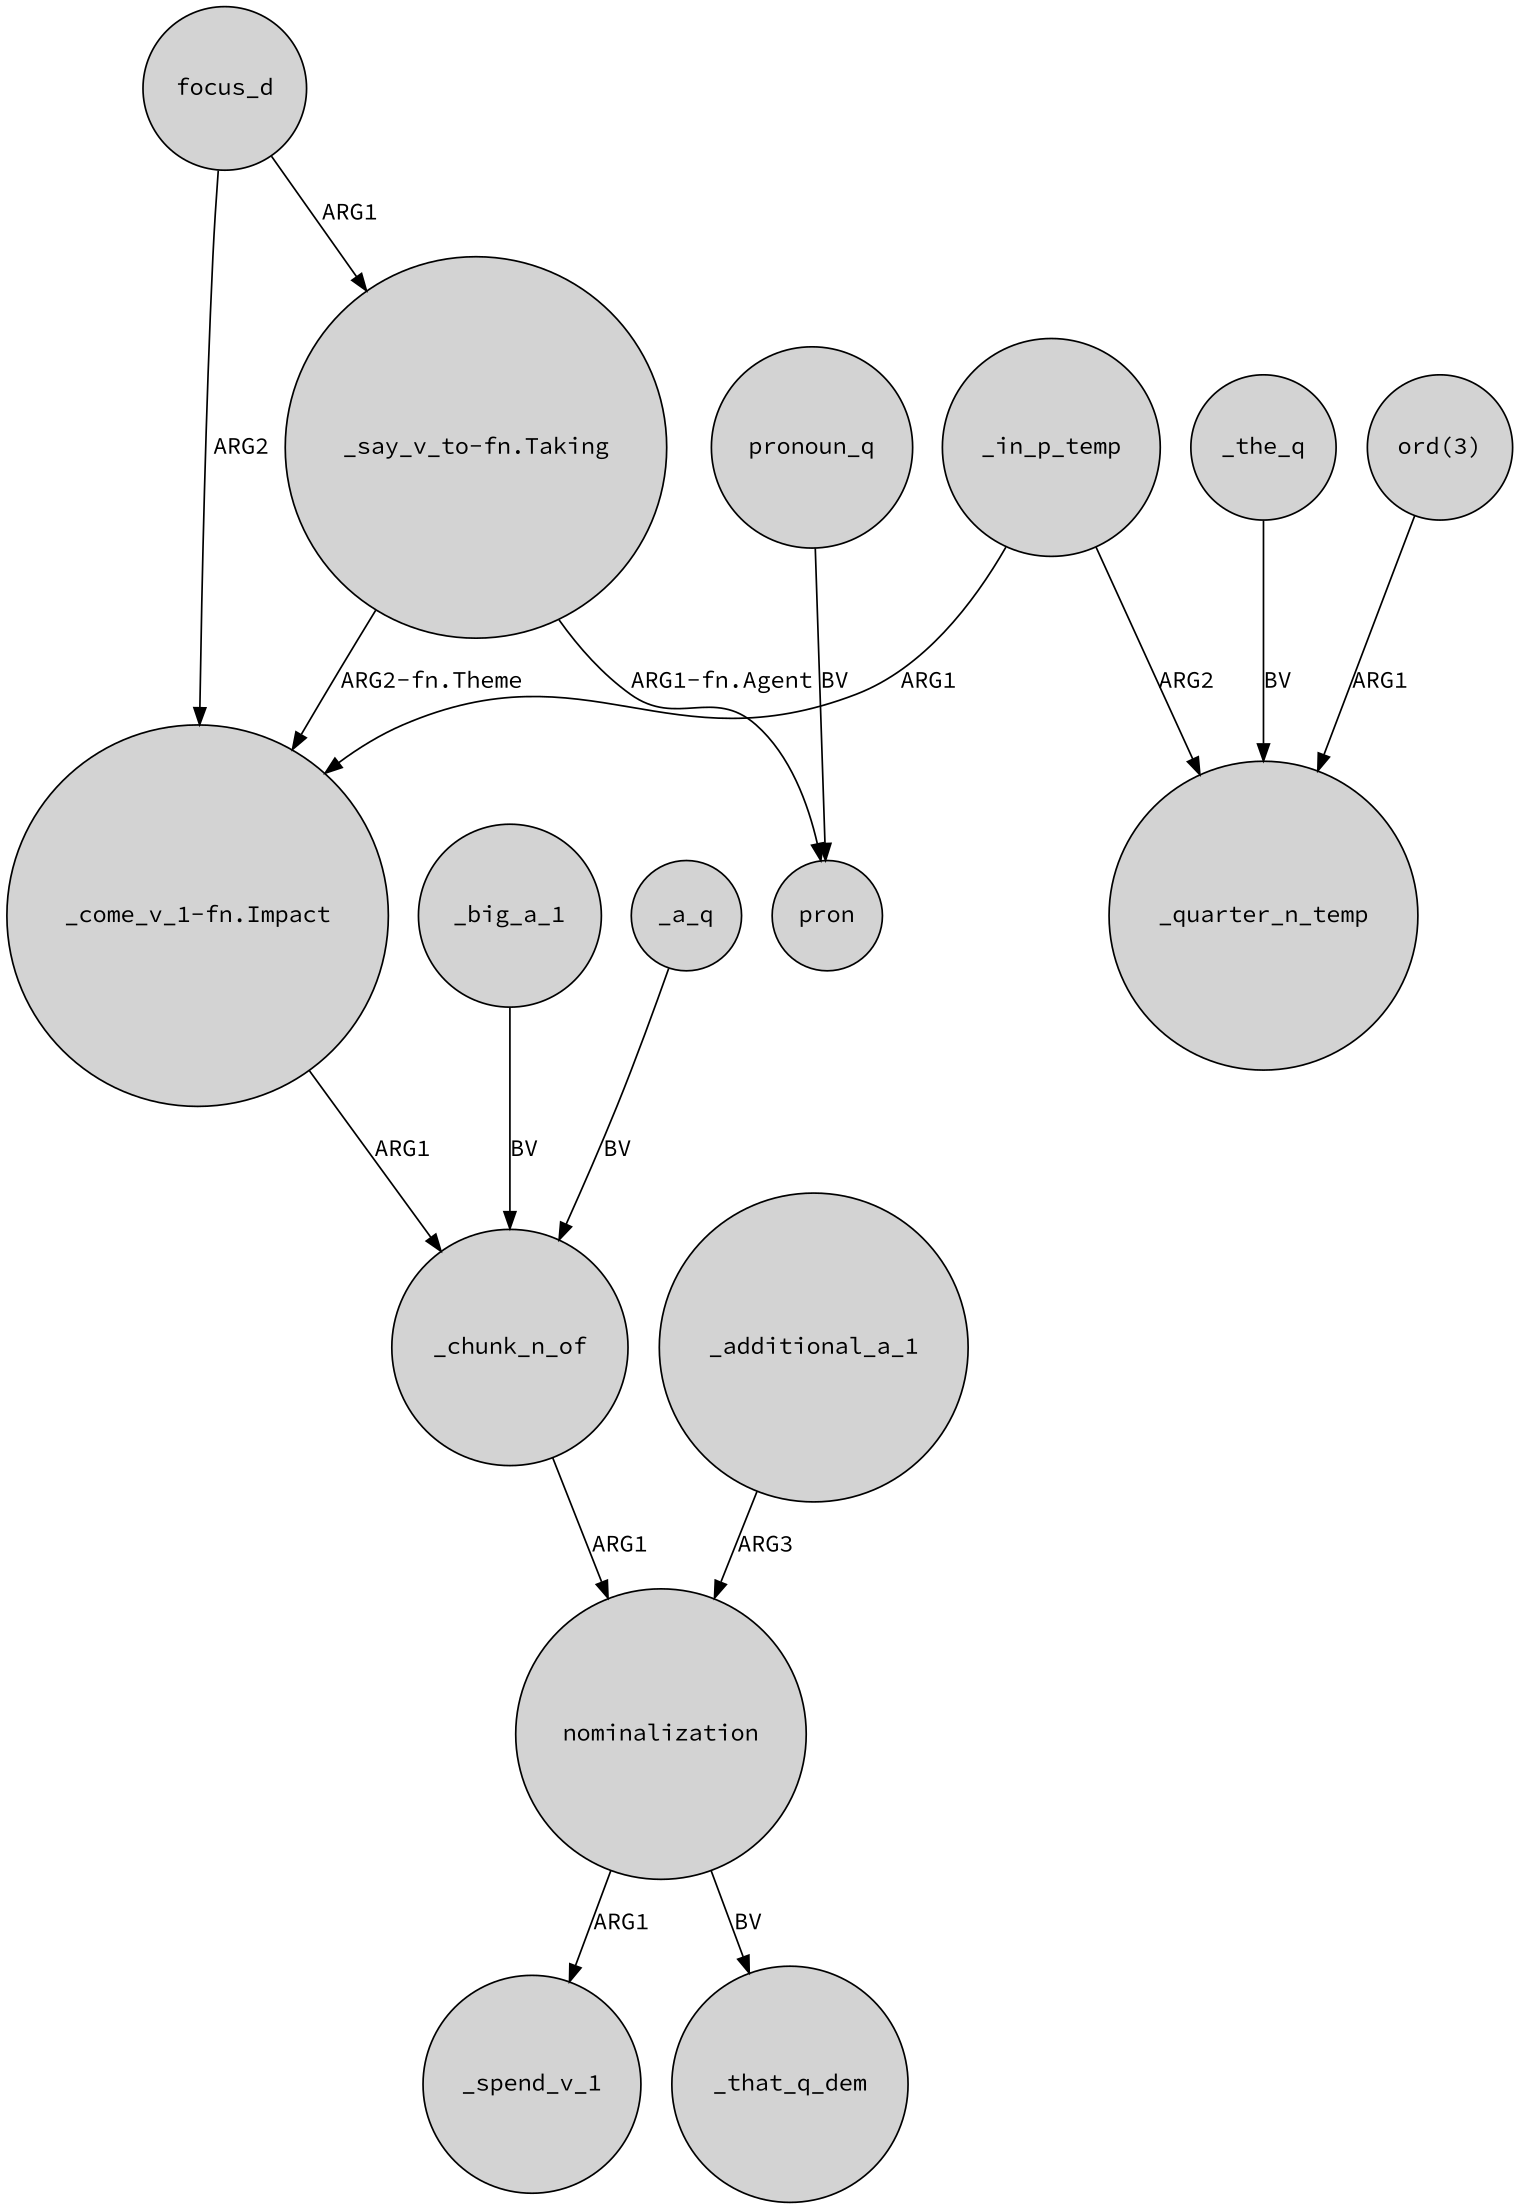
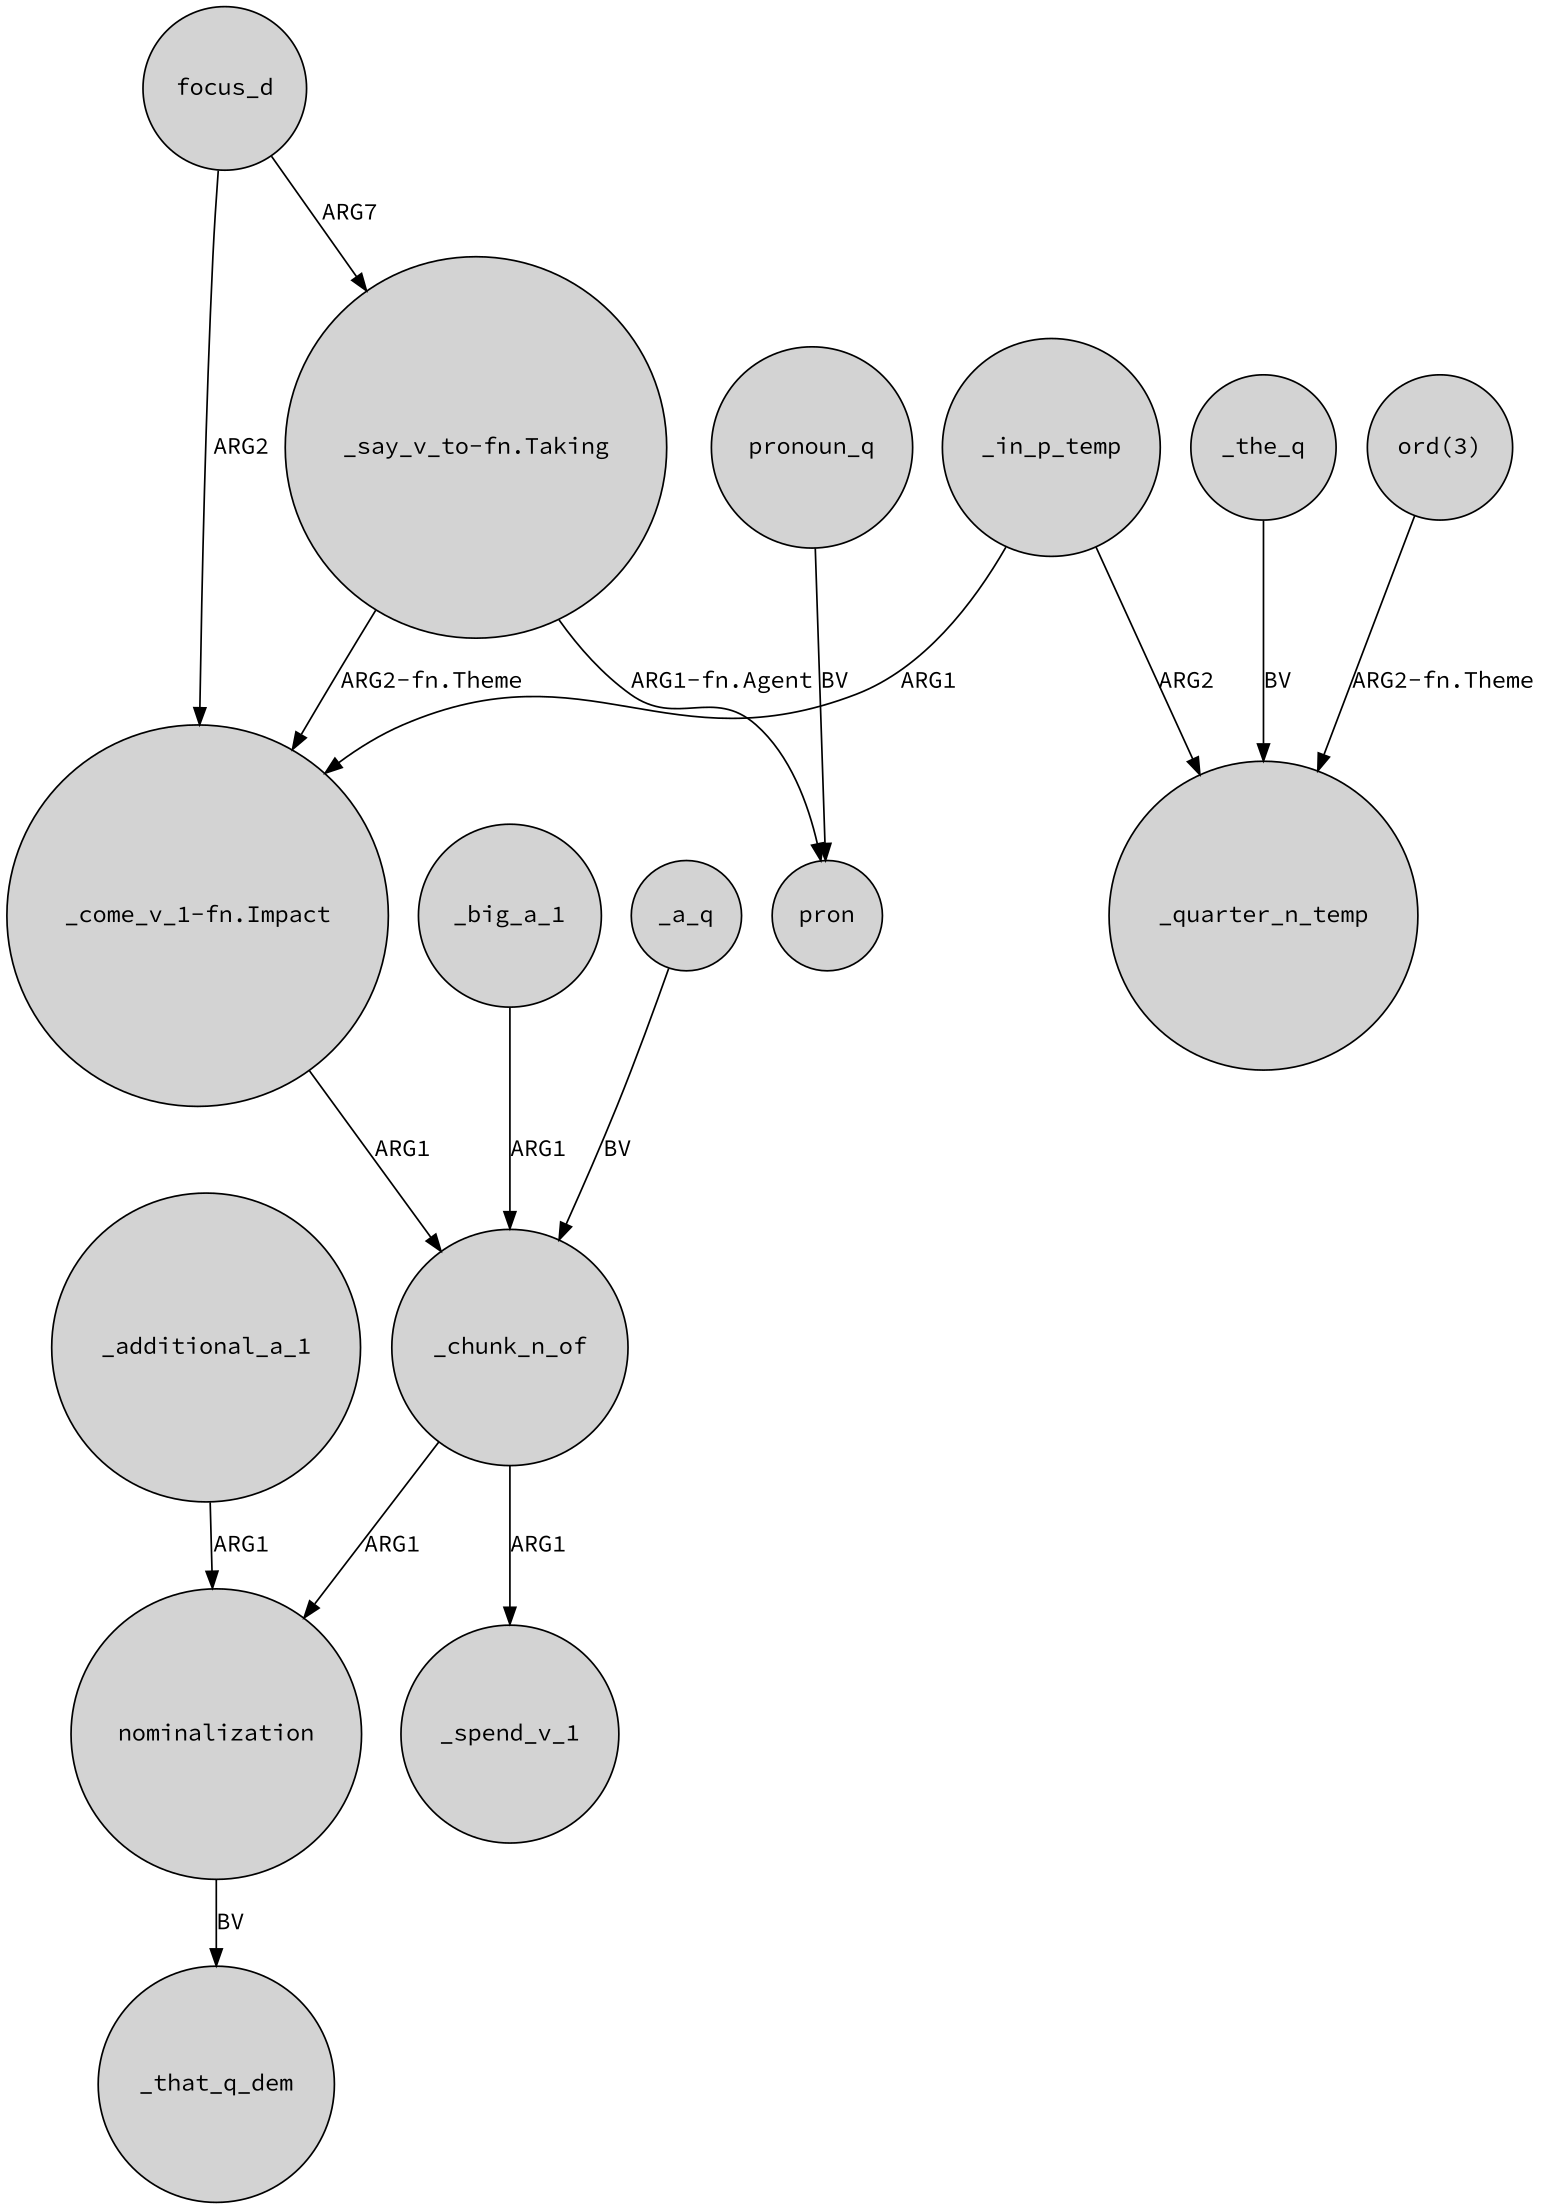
(350, 213) -> (350, 213)
(1381, 682) -> (1443, 682)
(524, 1150) -> (539, 1150)
(766, 1545) -> (242, 1545)
(593, 1918) -> (510, 1536)
